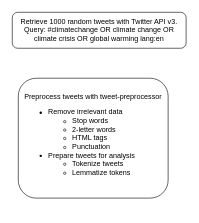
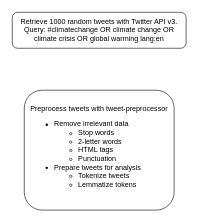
(93, 138) -> (99, 150)
